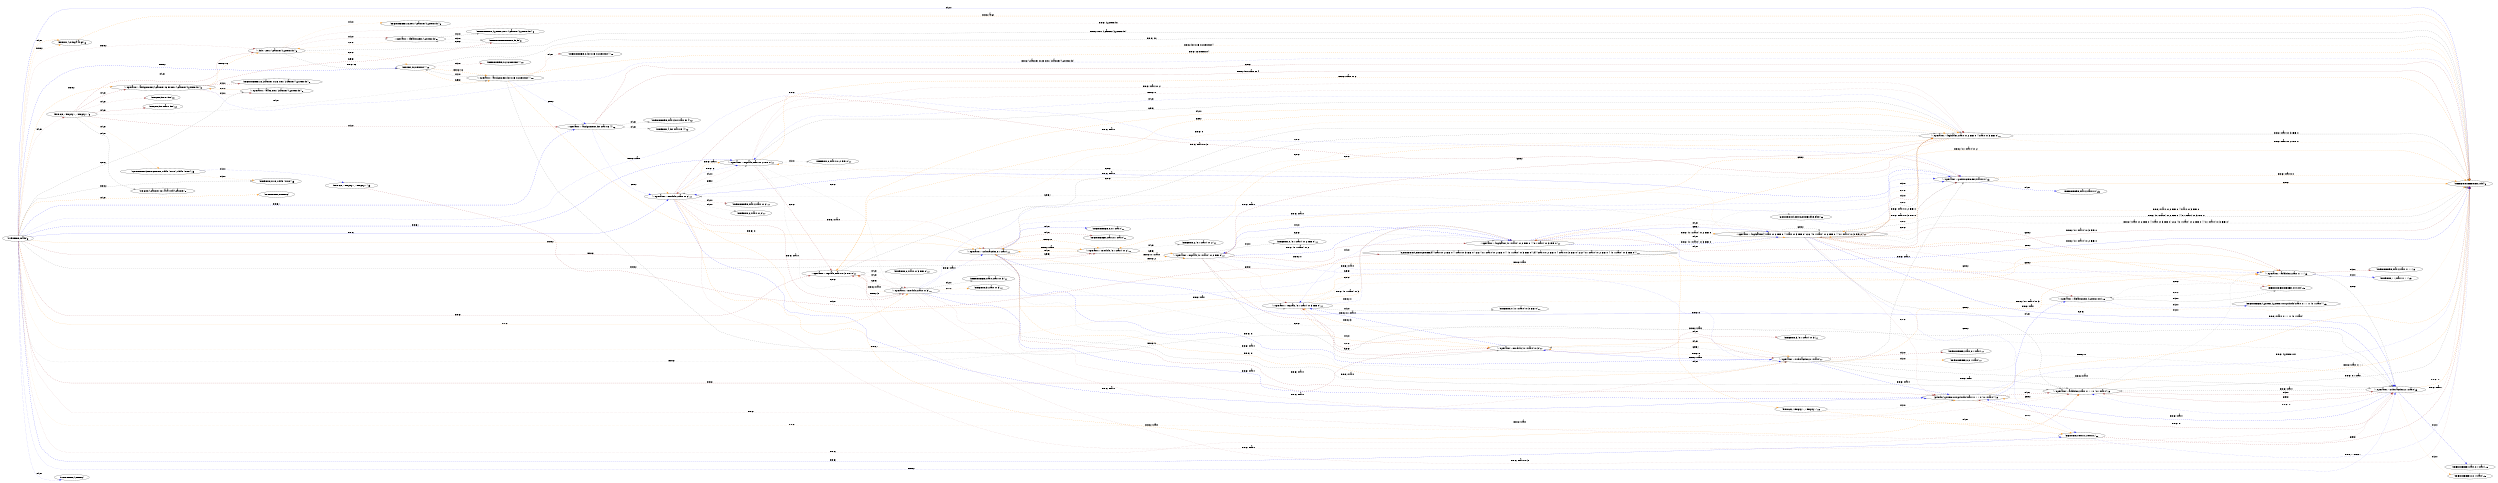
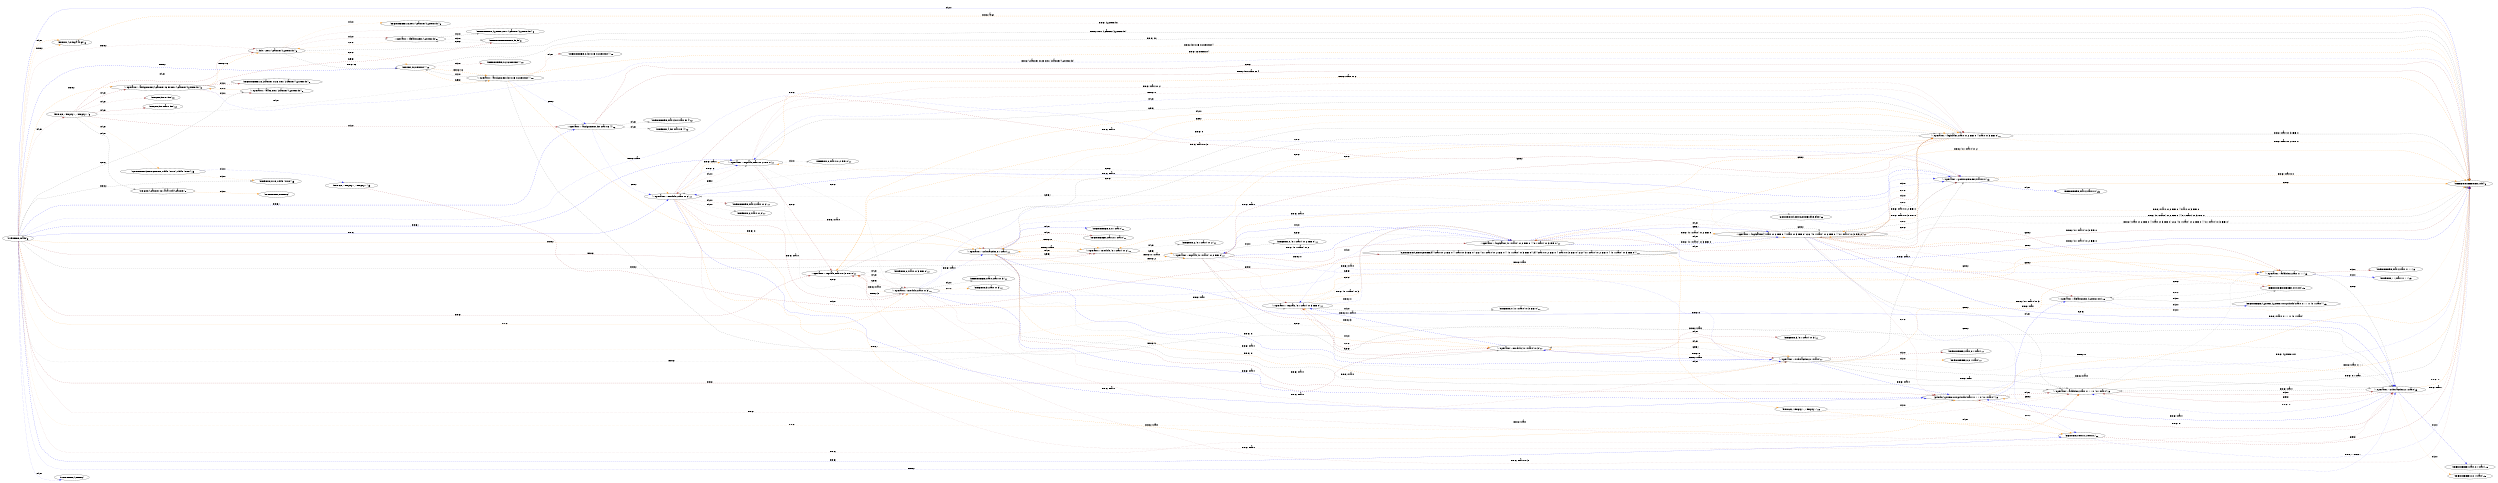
(128, 198) -> (225, 193)
